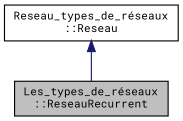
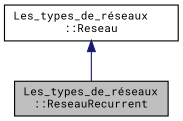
(91, 23) -> (91, 23)
